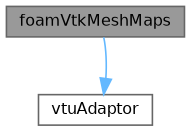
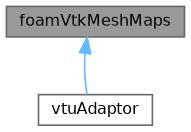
(106, 58) -> (85, 74)
